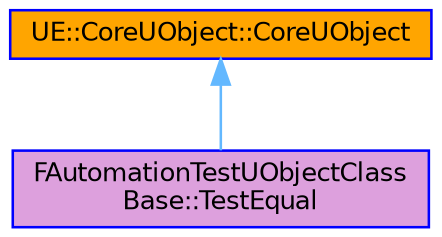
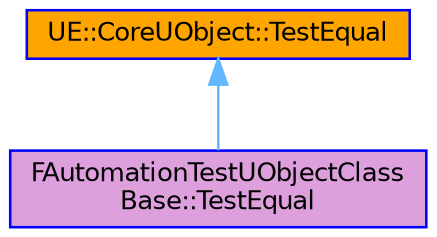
(221, 34) -> (218, 34)
